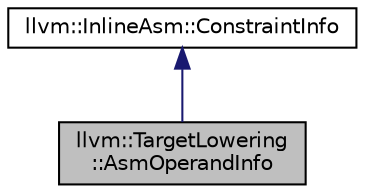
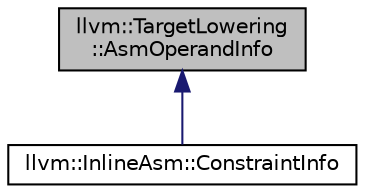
(182, 96) -> (182, 118)
